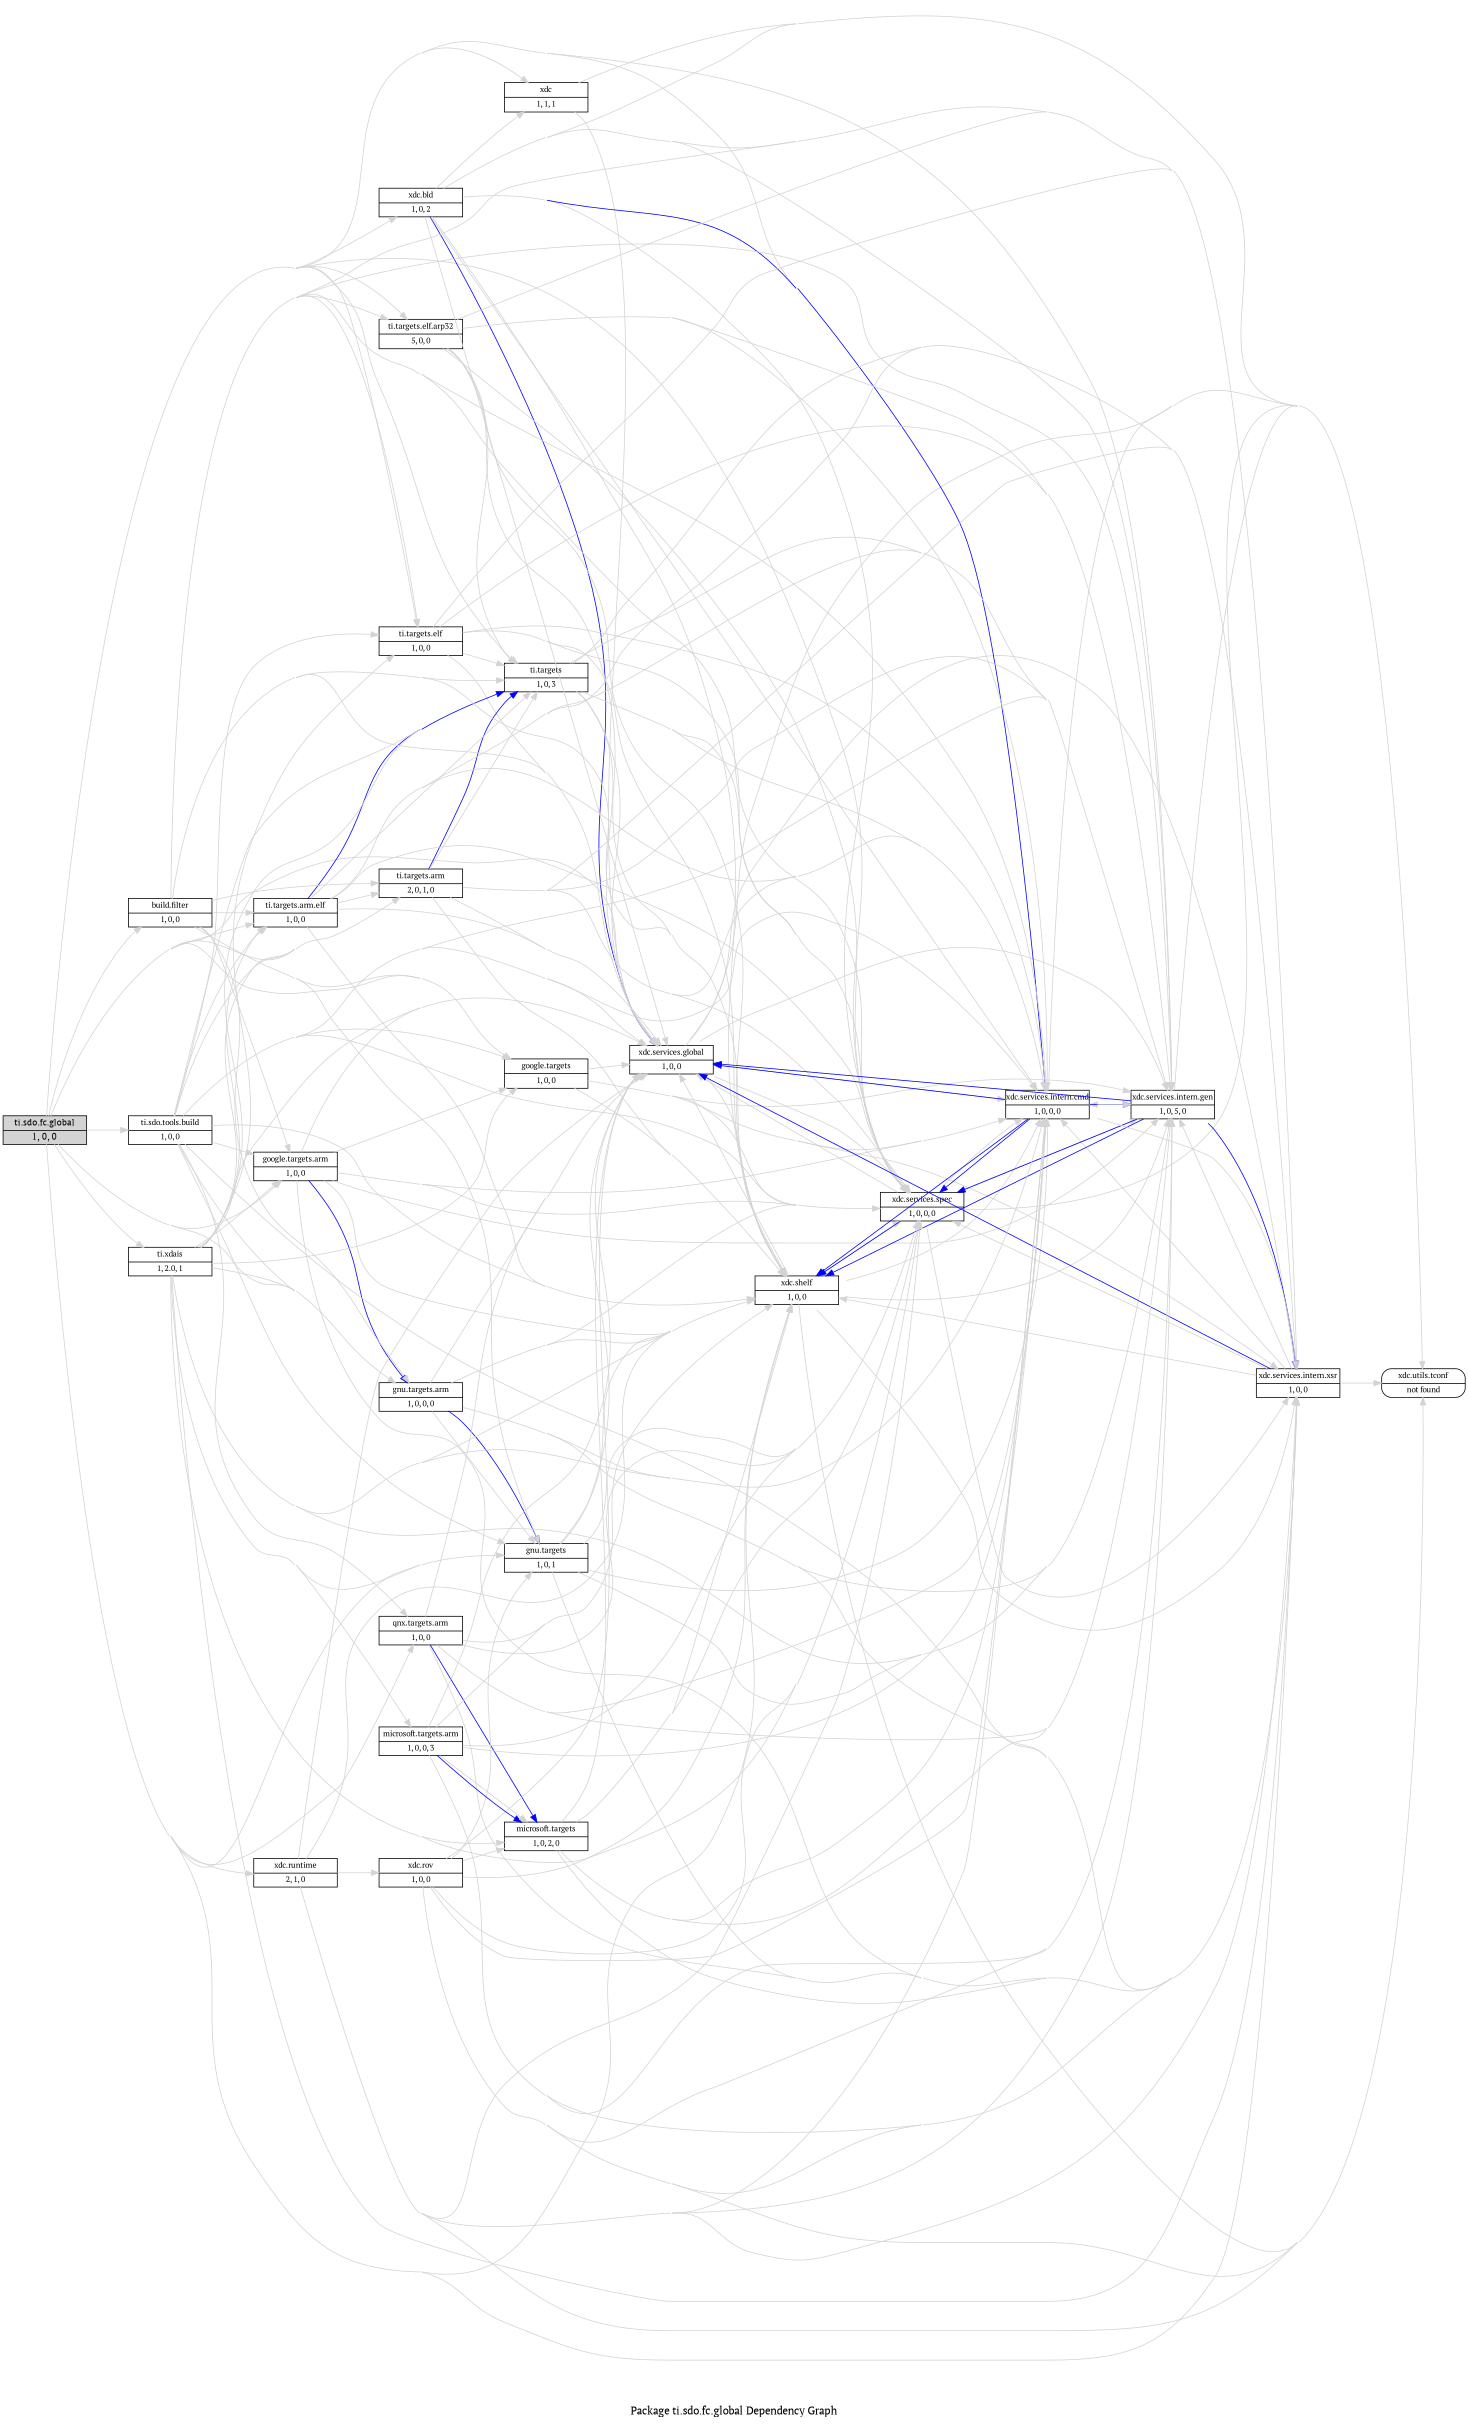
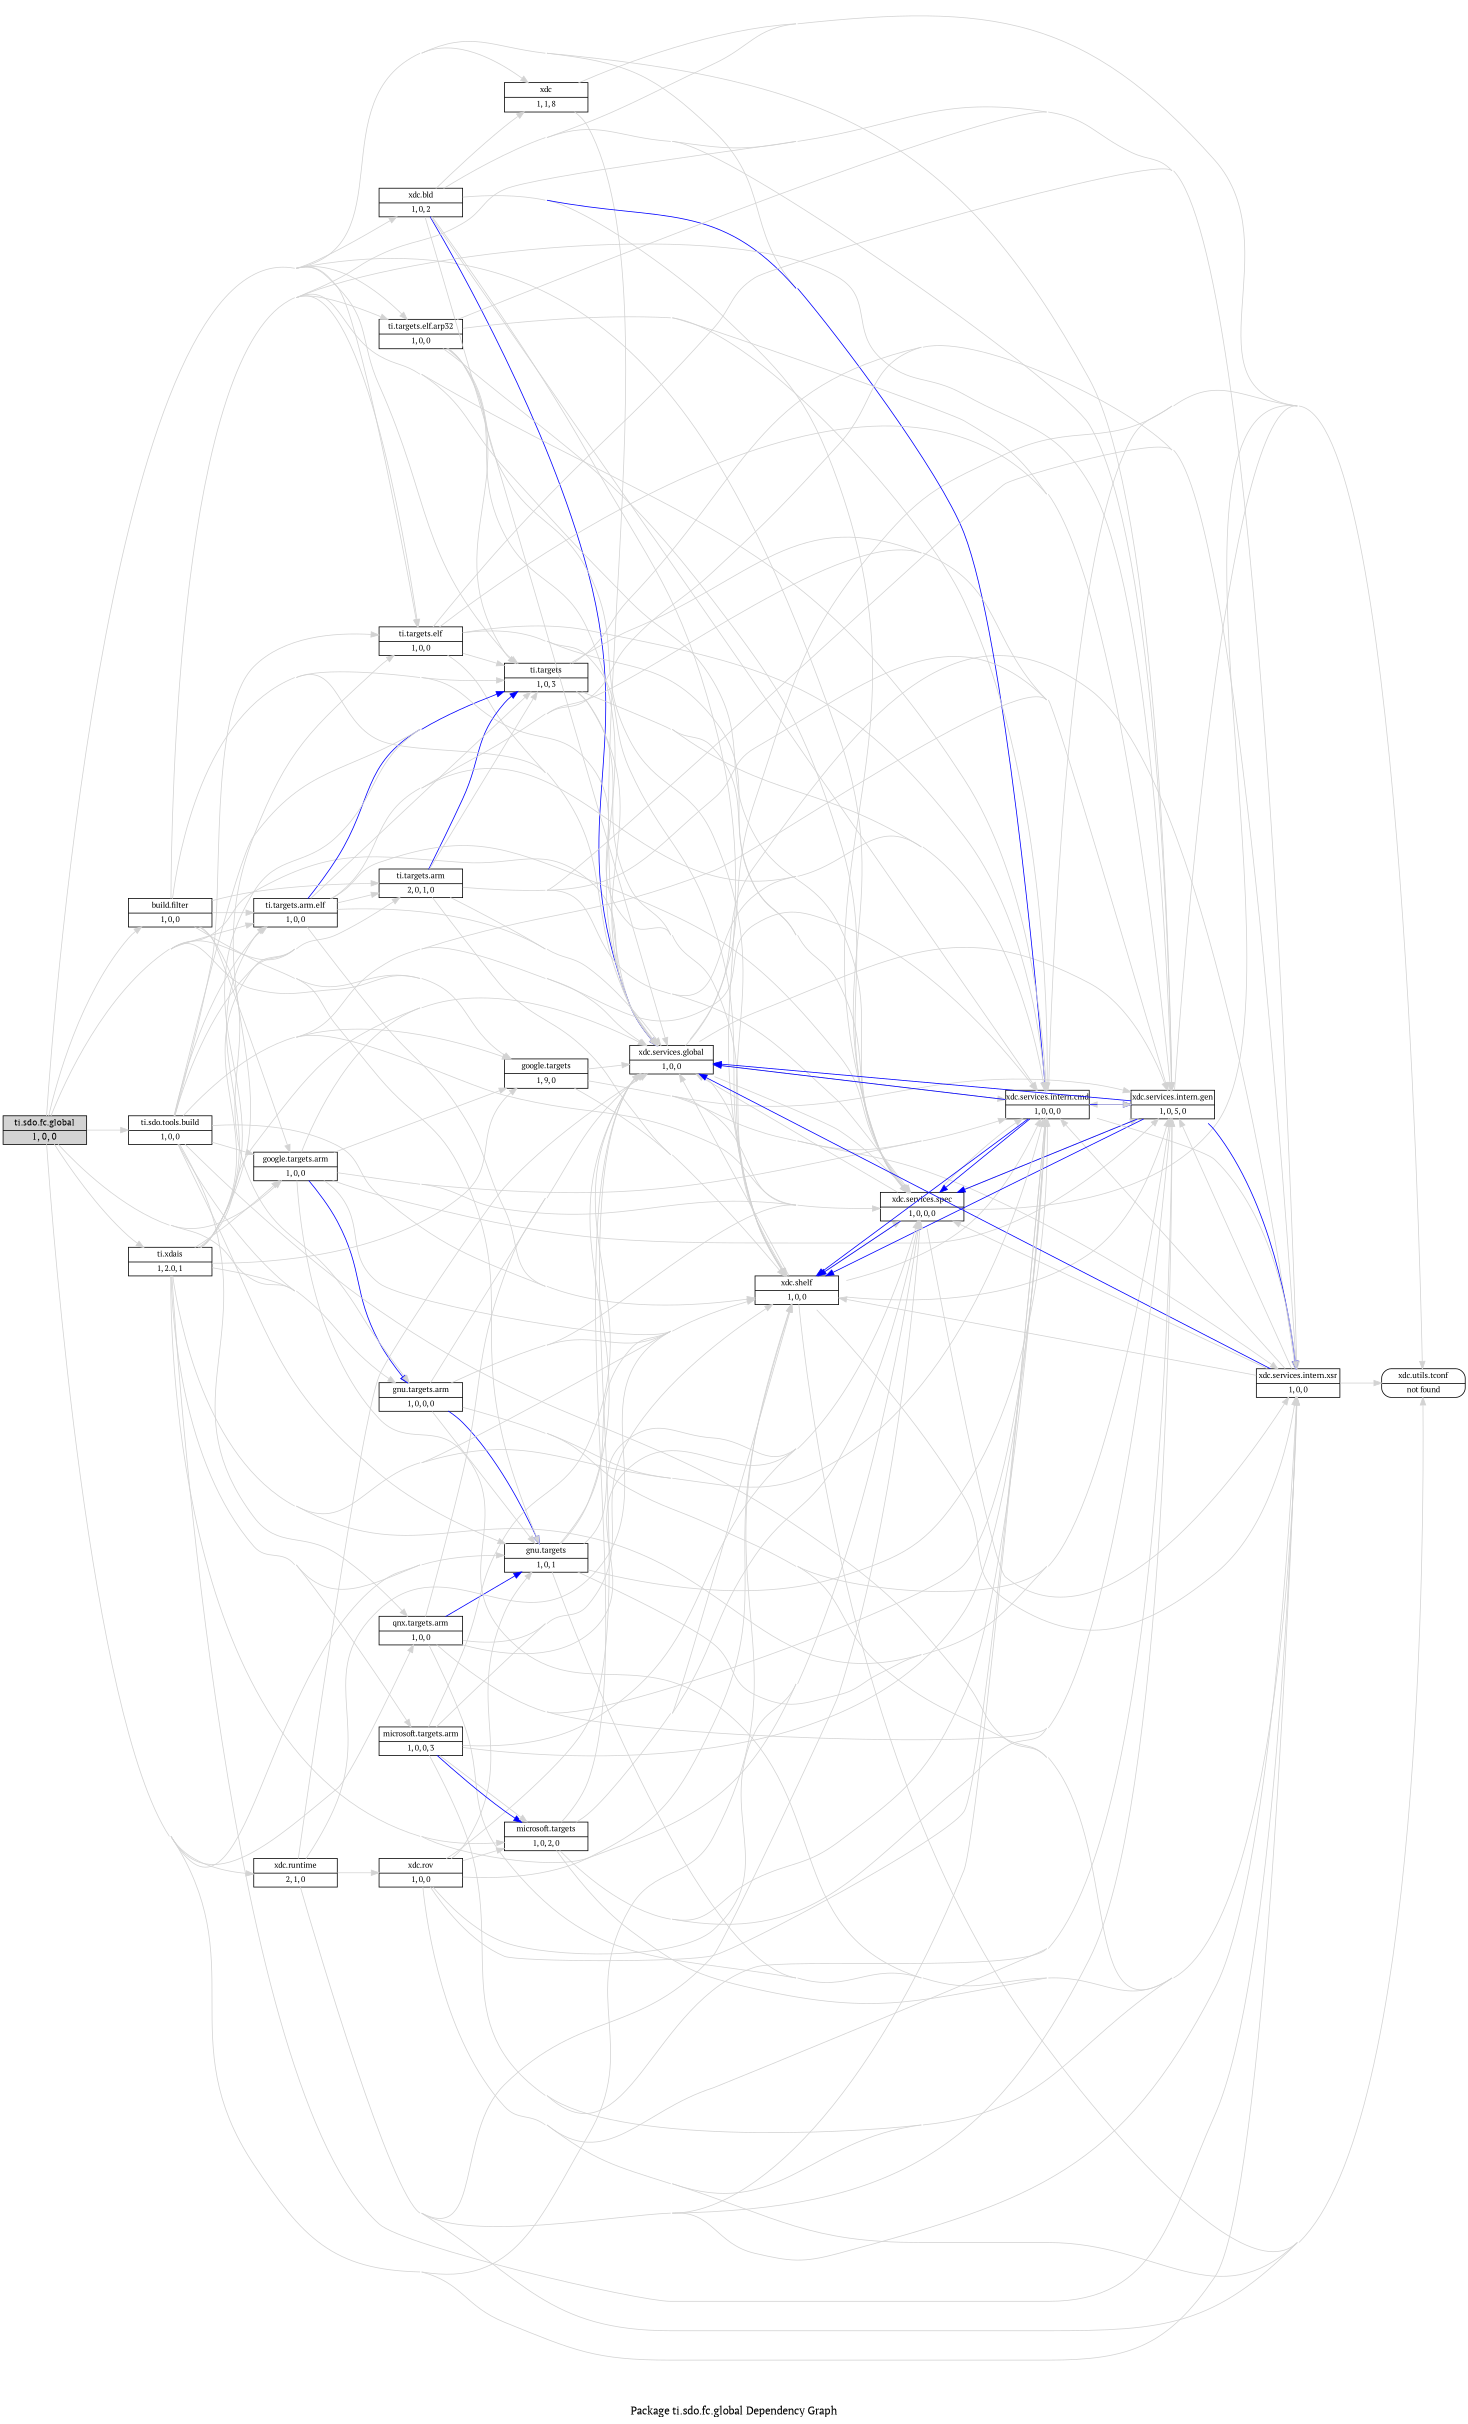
(546, 104) -> (546, 104)
(421, 341) -> (421, 341)
(546, 1081) -> (546, 1081)
(482, 1730) -> (473, 1600)
